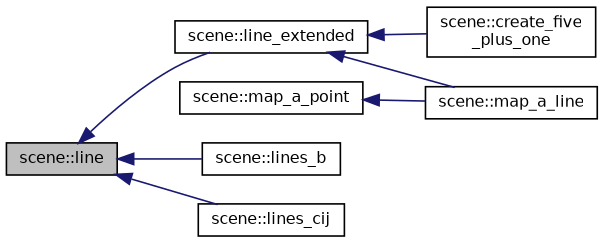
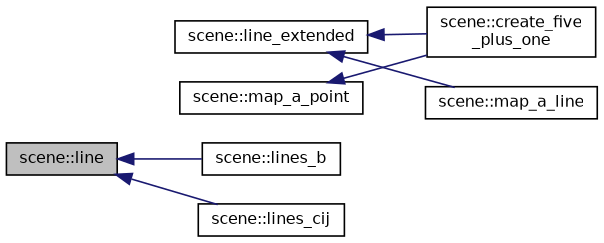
(146, 86) -> none
(402, 101) -> (402, 62)
